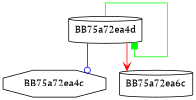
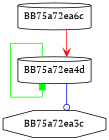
(127, 53) -> (67, 40)
(55, 84) -> (55, 124)
